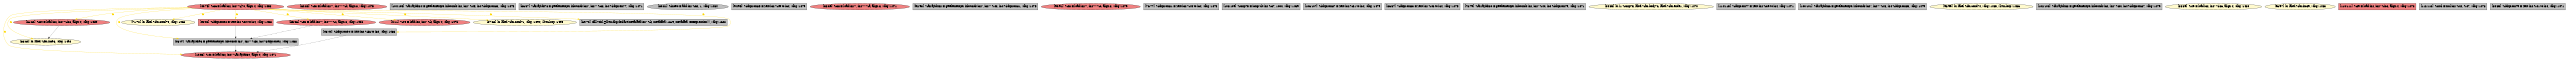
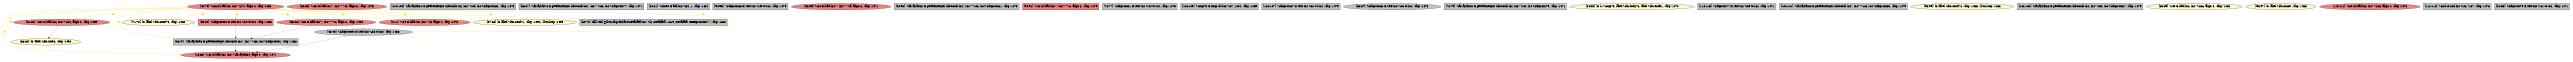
(688, 7) -> (678, 7)
(1091, 7) -> (1061, 7)
(1422, 7) -> (1392, 7)
(2377, 7) -> (2370, 7)
(359, 32) -> (363, 32)
